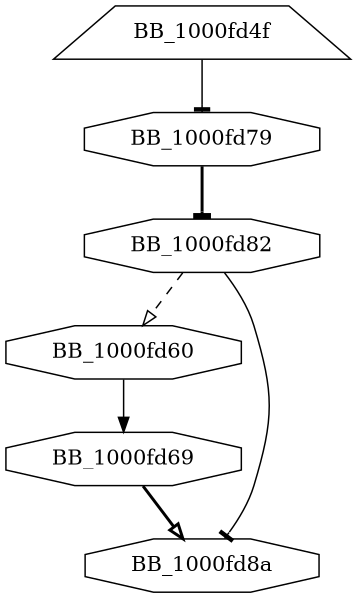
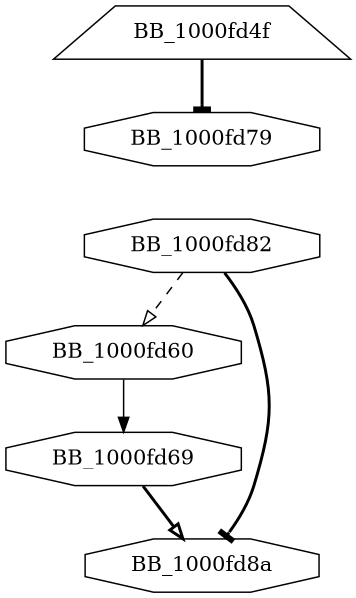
(202, 82) -> (202, 82)
(202, 189) -> none
(269, 402) -> (269, 402)
